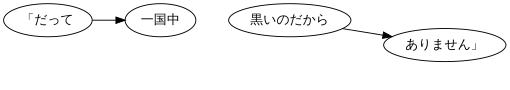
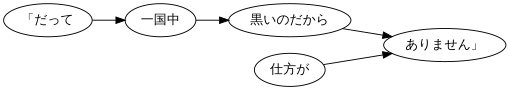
none -> (208, 20)
none -> (290, 70)
